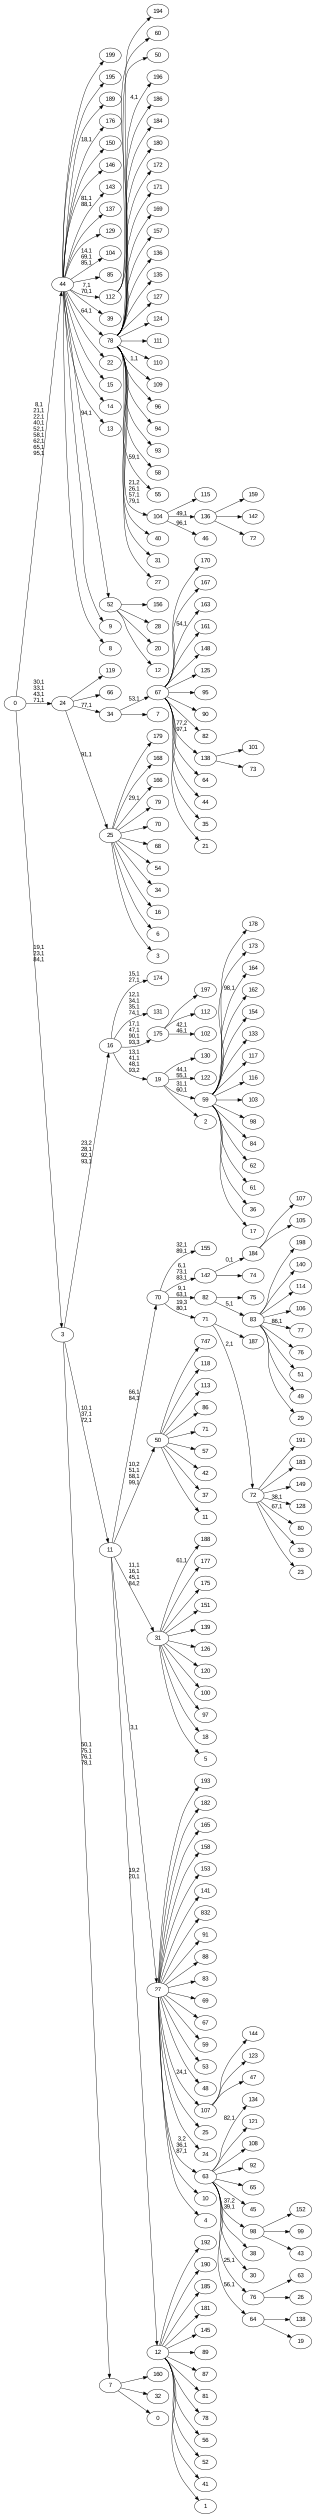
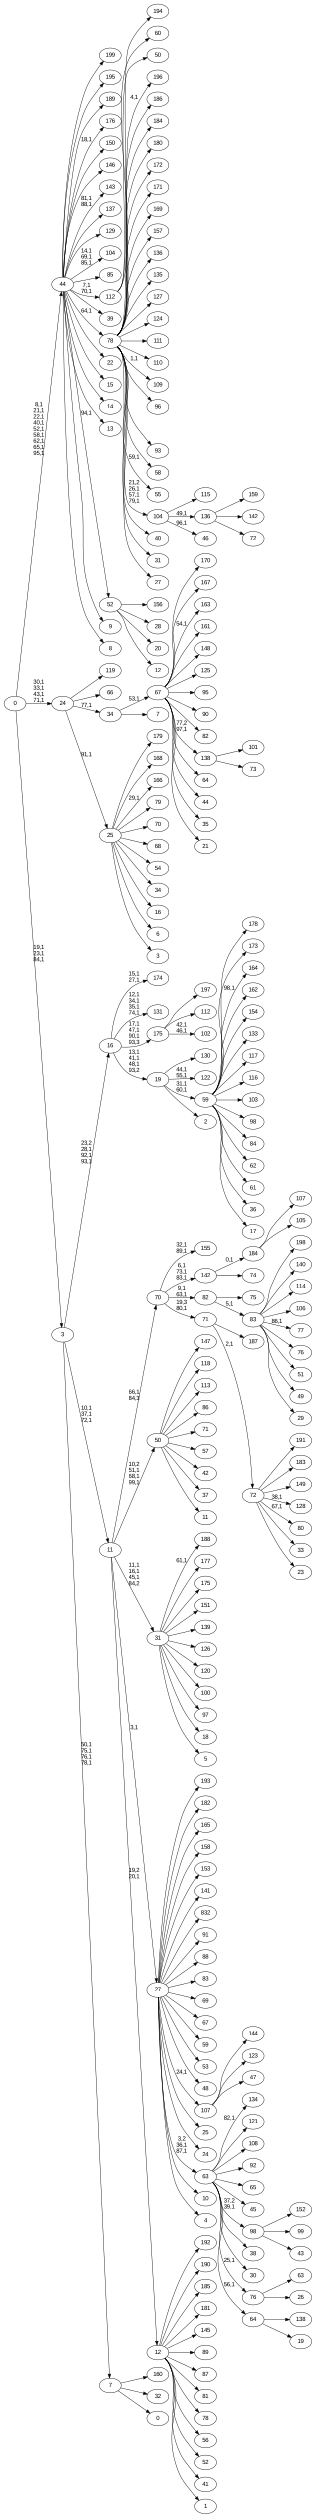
(158, 429) -> none
(206, 1342) -> (206, 1342)
